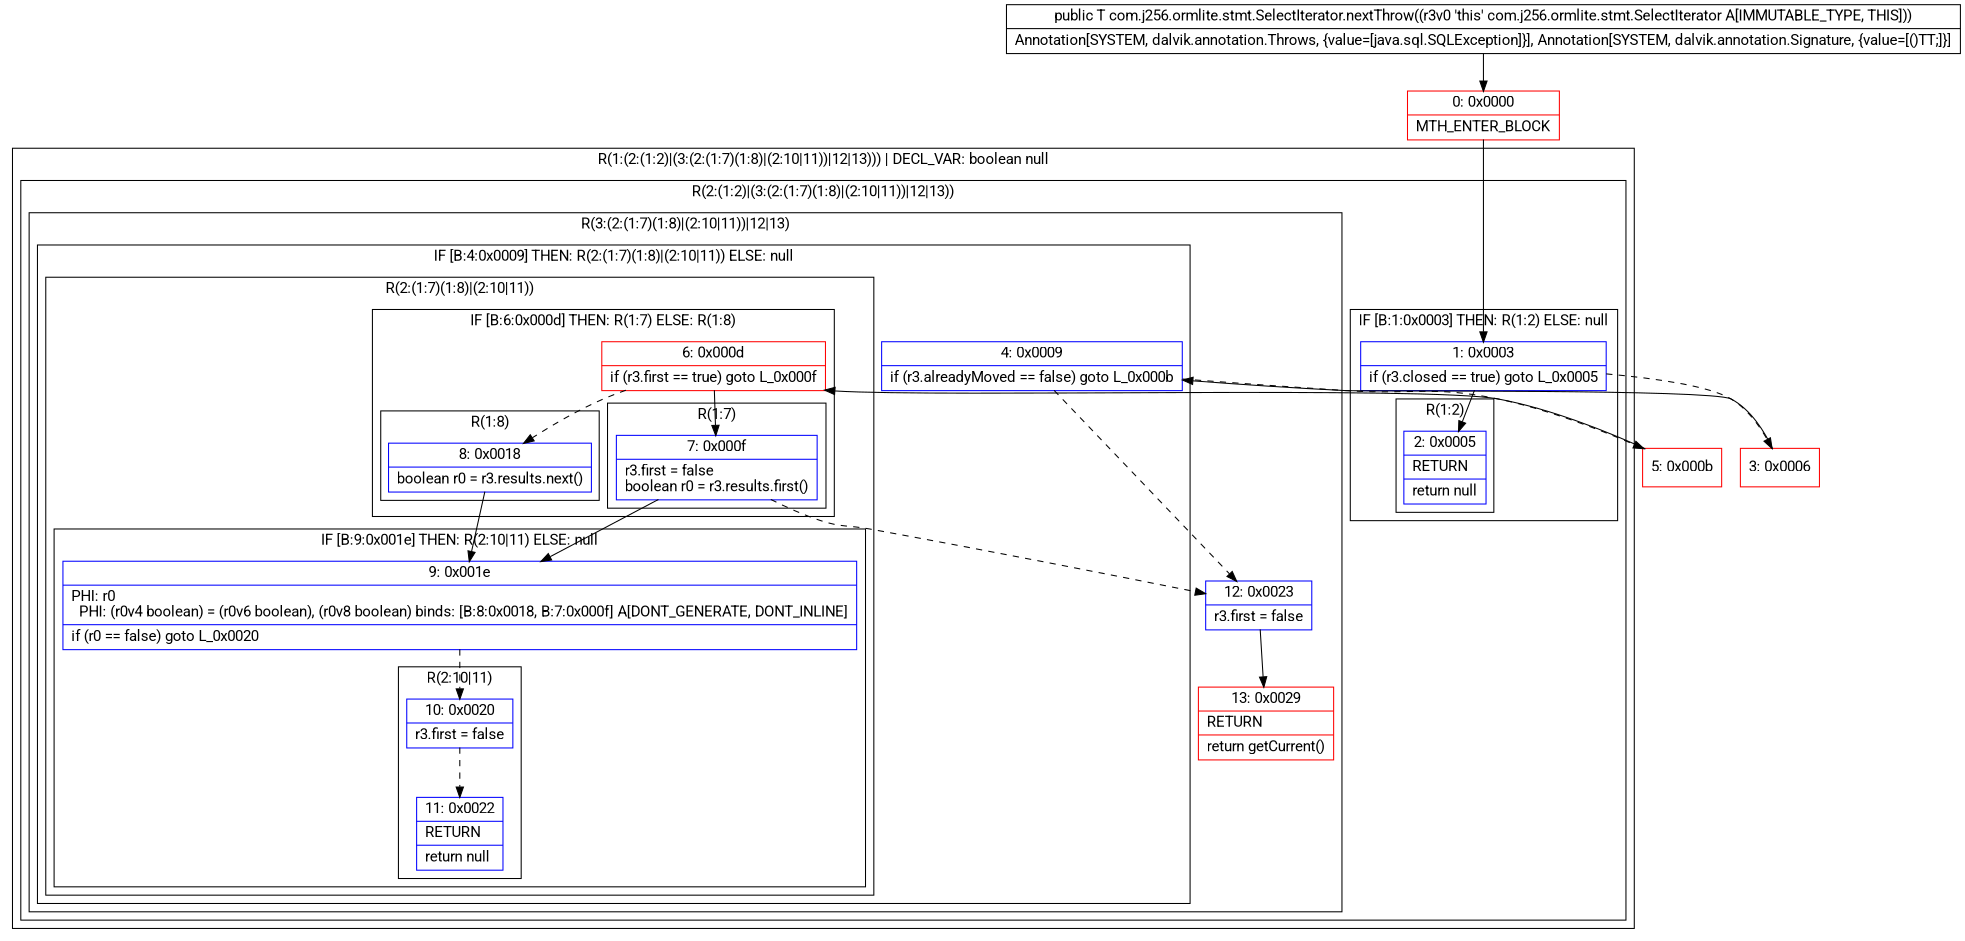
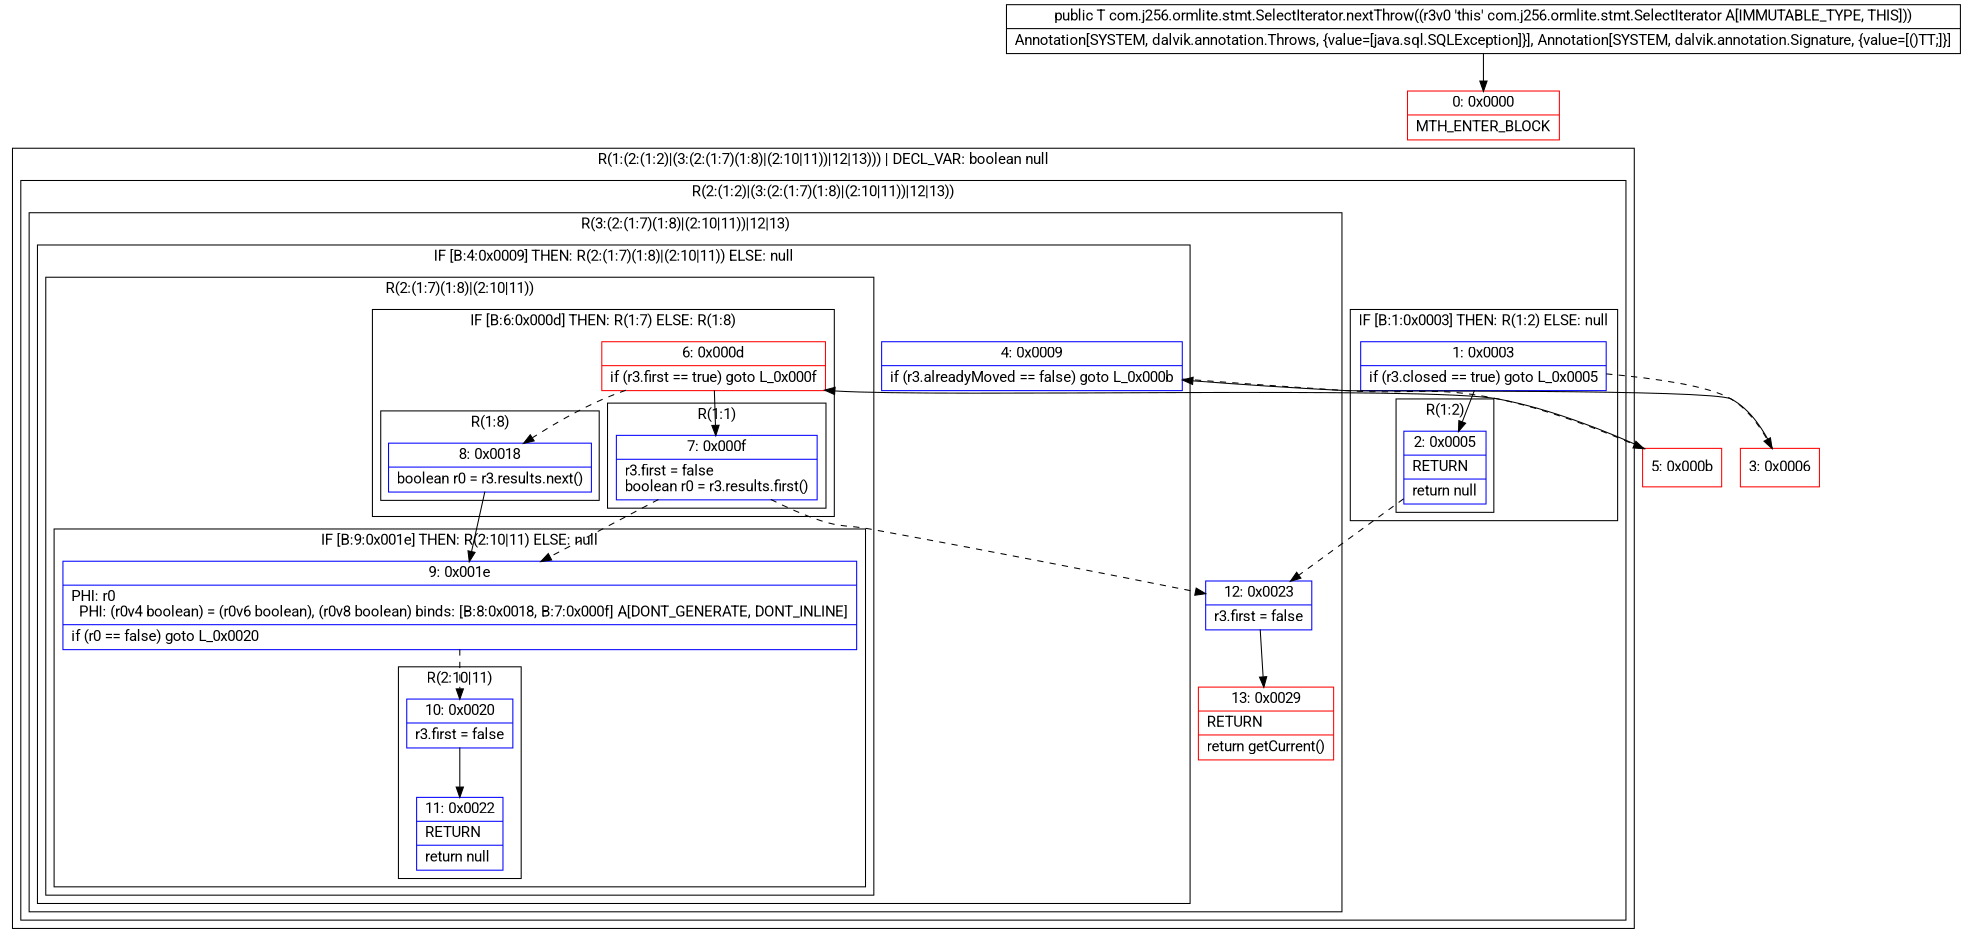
(1483, 236) -> none
(717, 415) -> (717, 415)
(1142, 482) -> (1351, 537)
(588, 537) -> (588, 537)
(460, 767) -> (460, 767)
